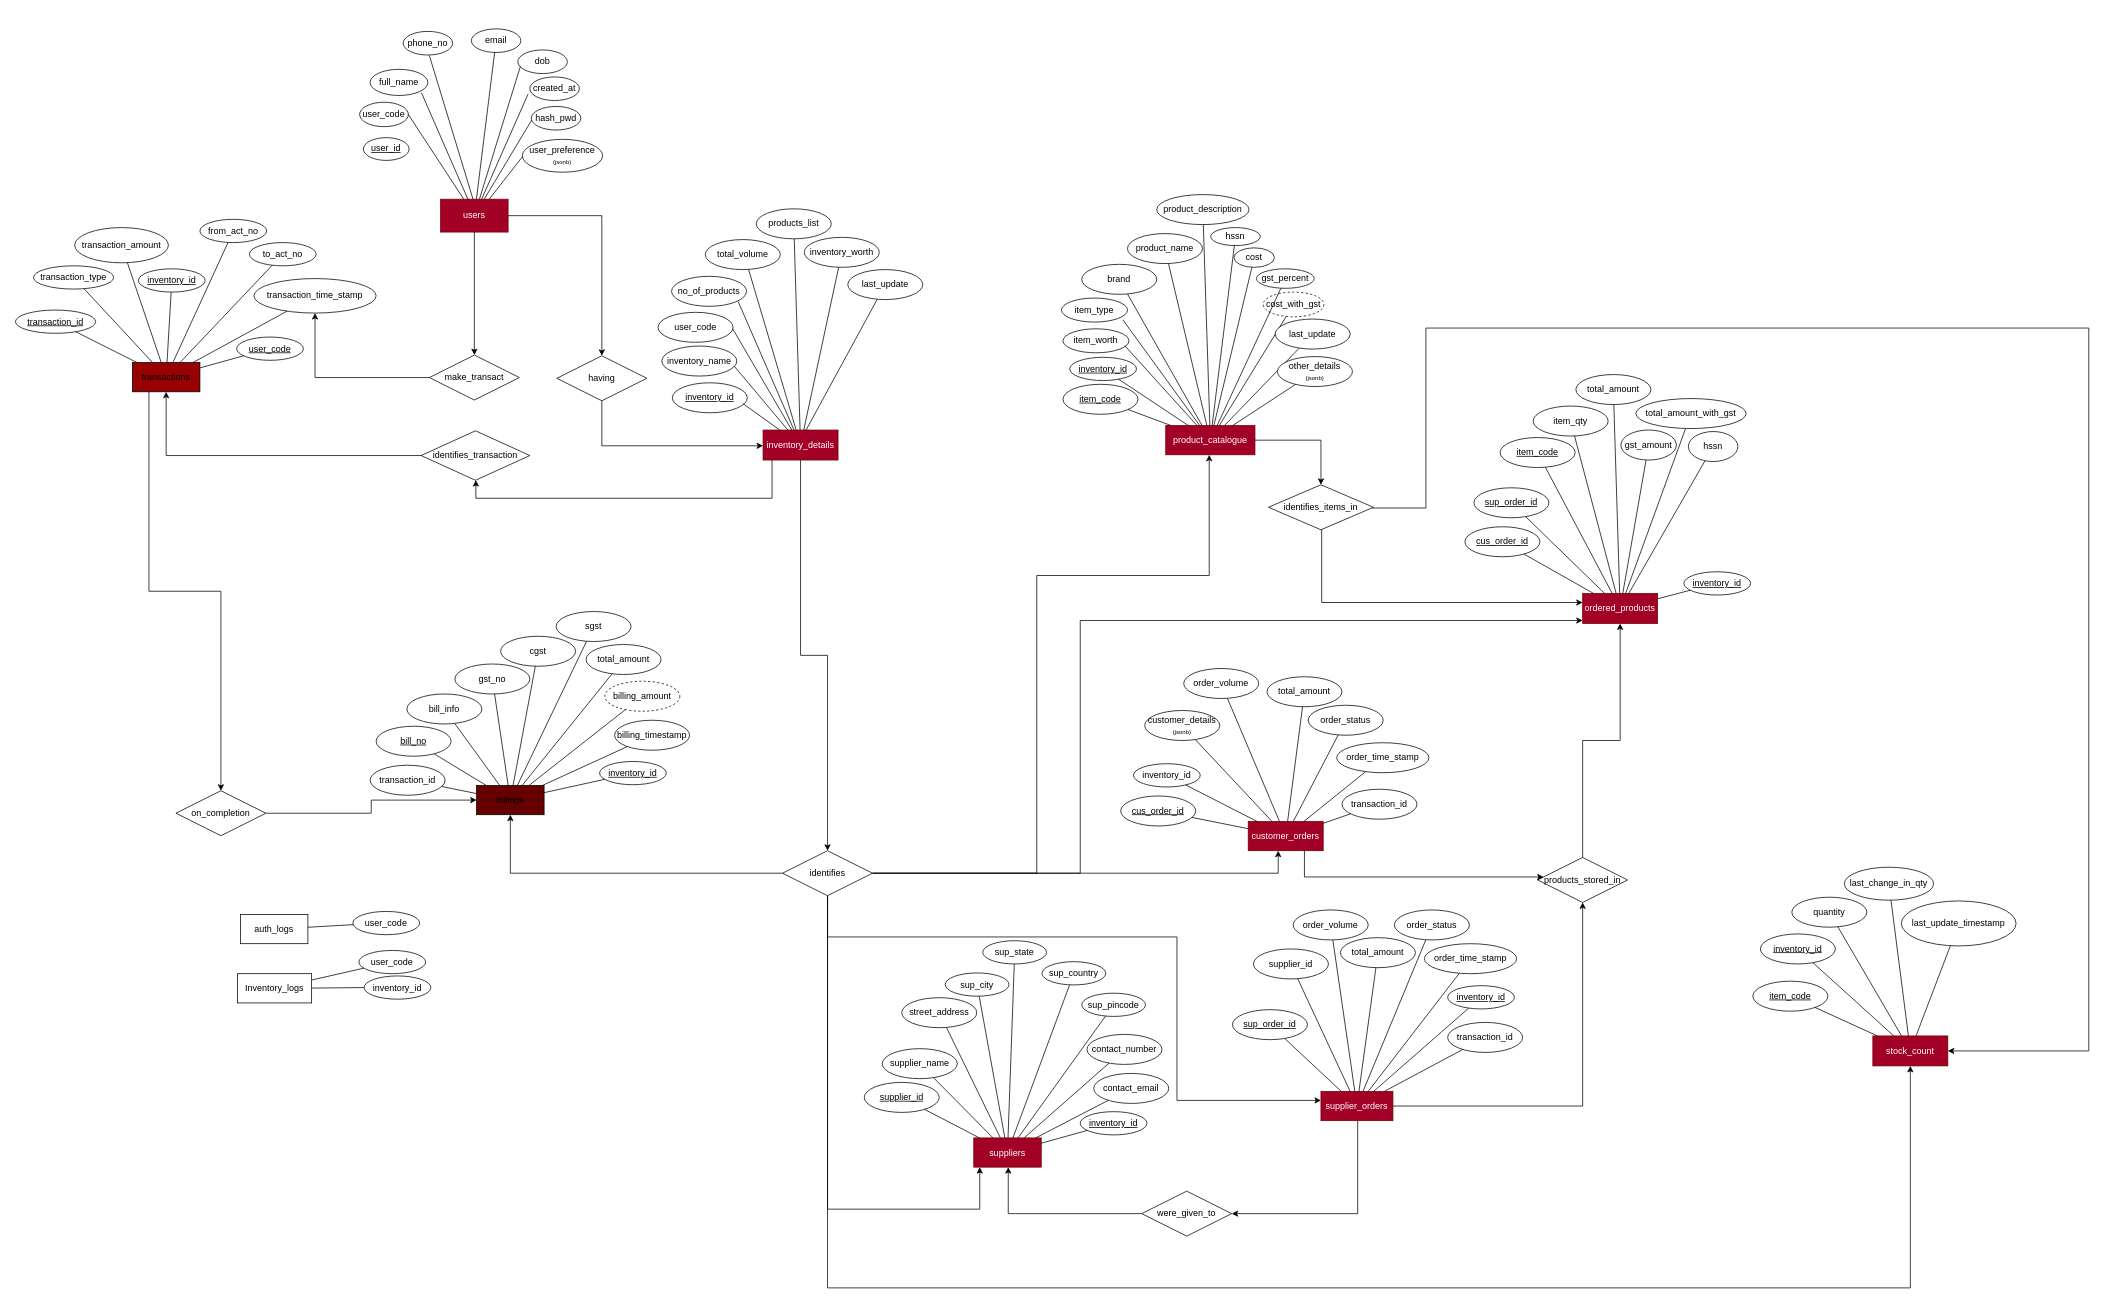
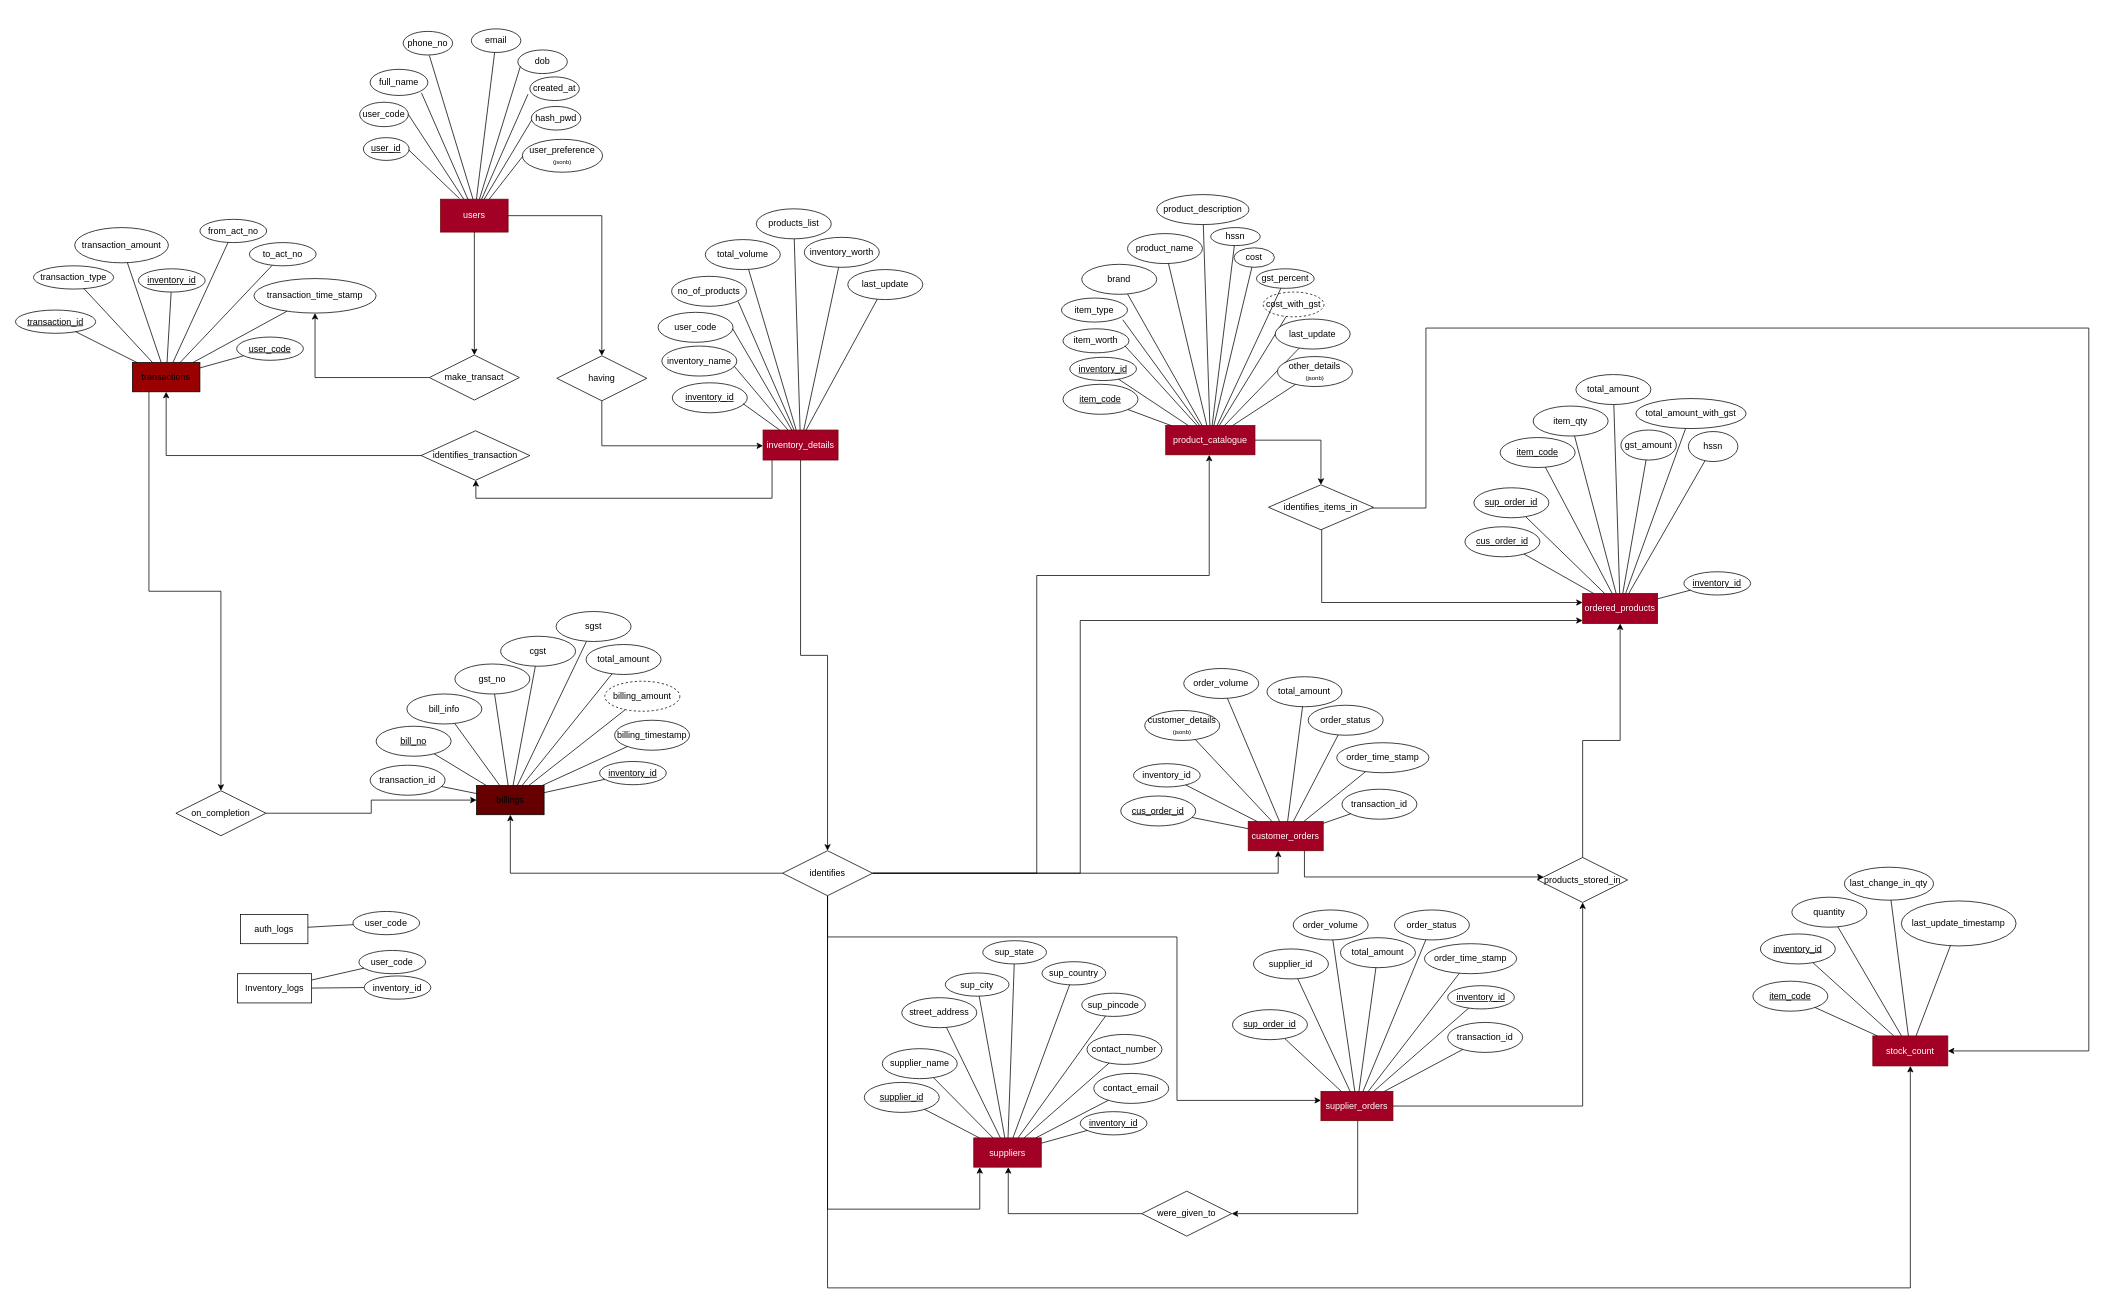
none -> (434, 174)
